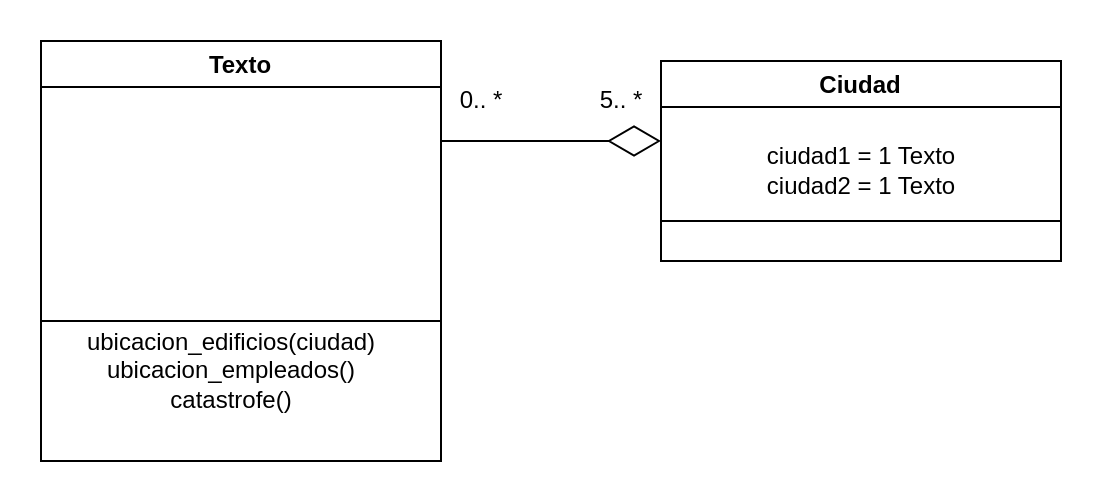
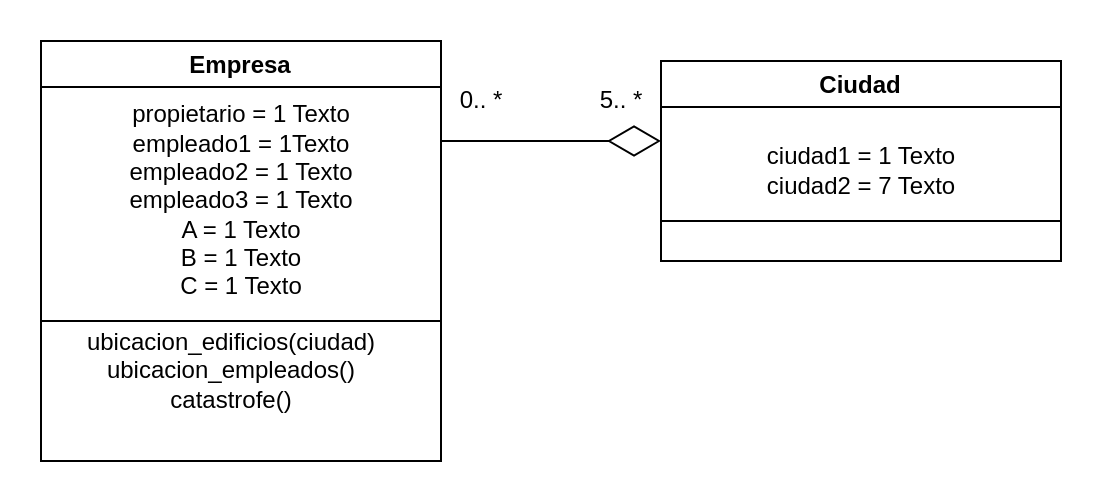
(240, 65) -> (240, 65)
(862, 171) -> (862, 171)
none -> (241, 201)
